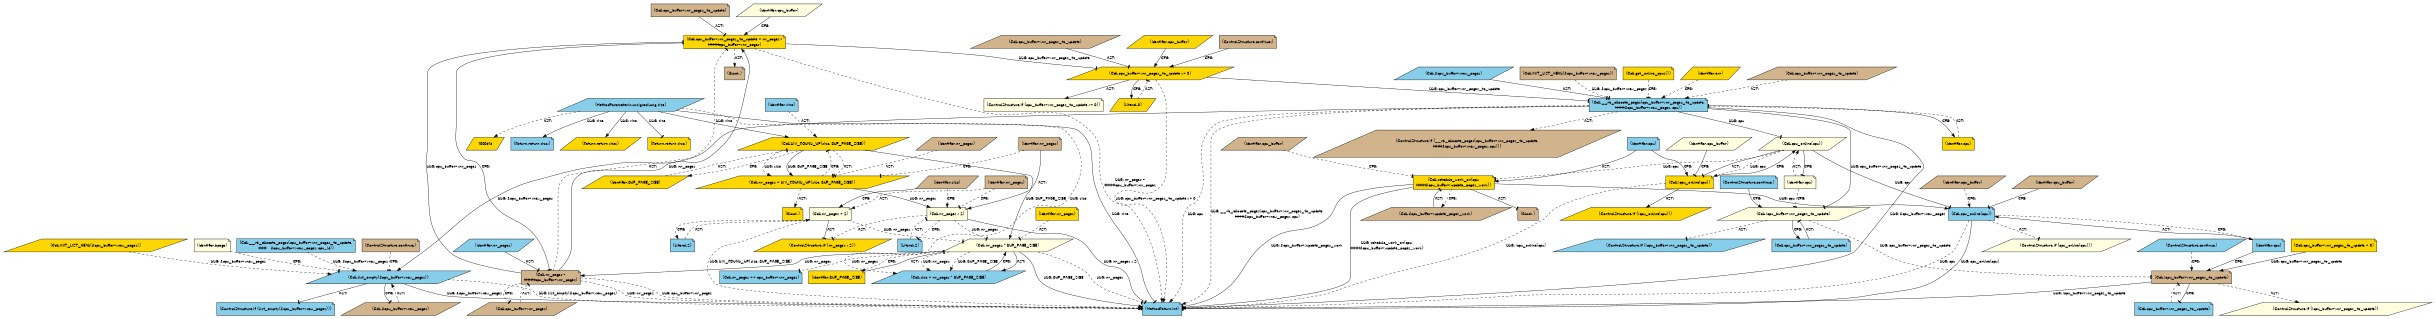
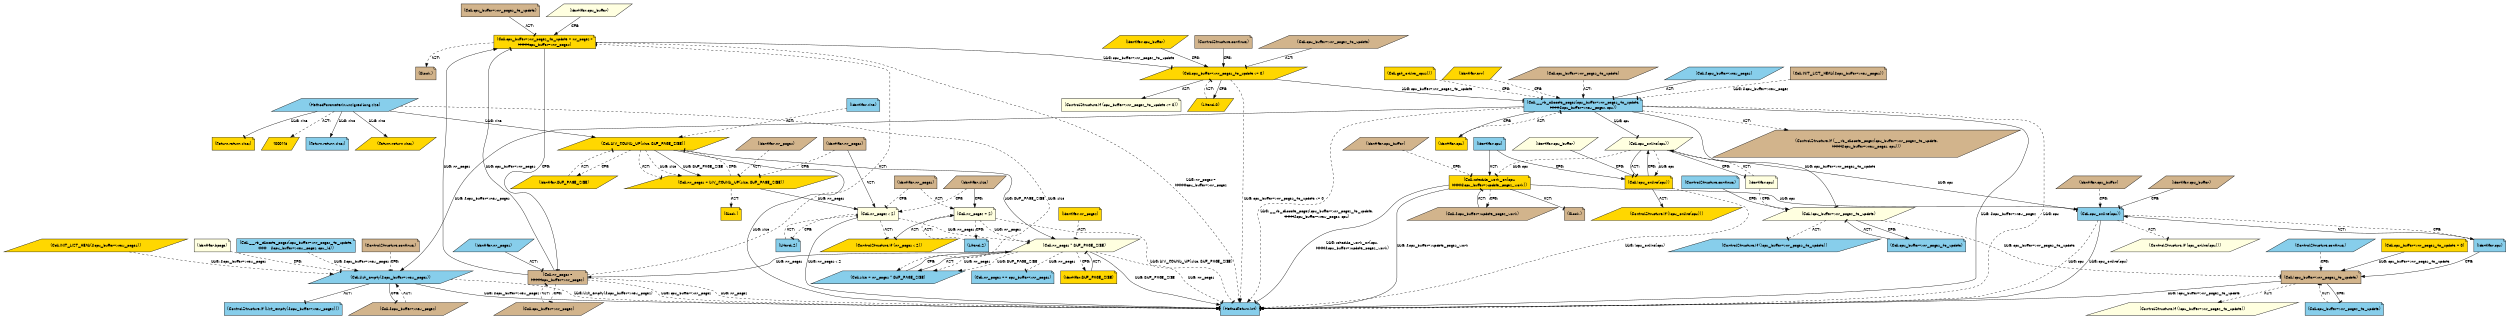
(1061, 127) -> (820, 293)
(485, 144) -> (280, 144)
